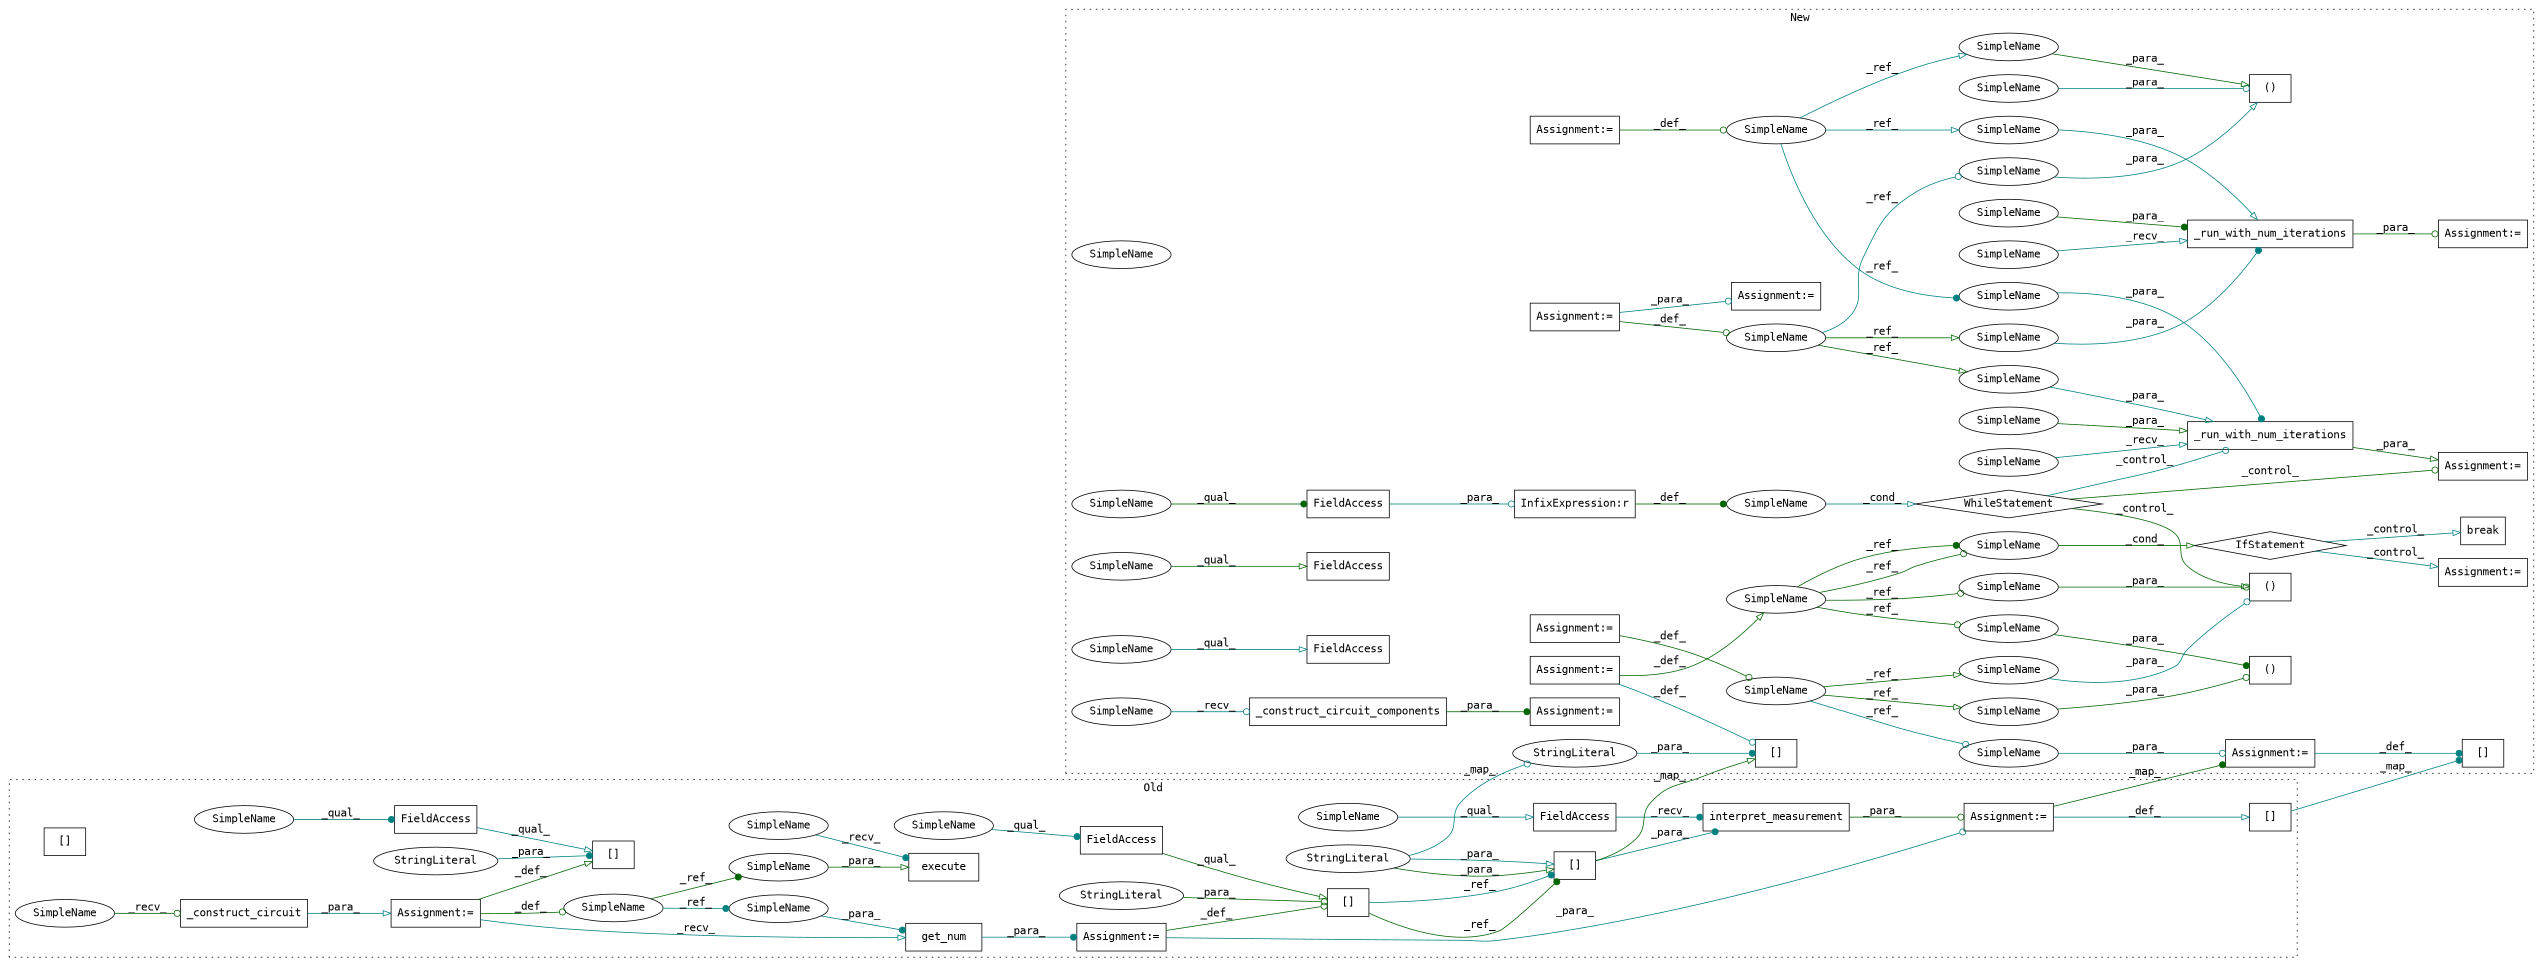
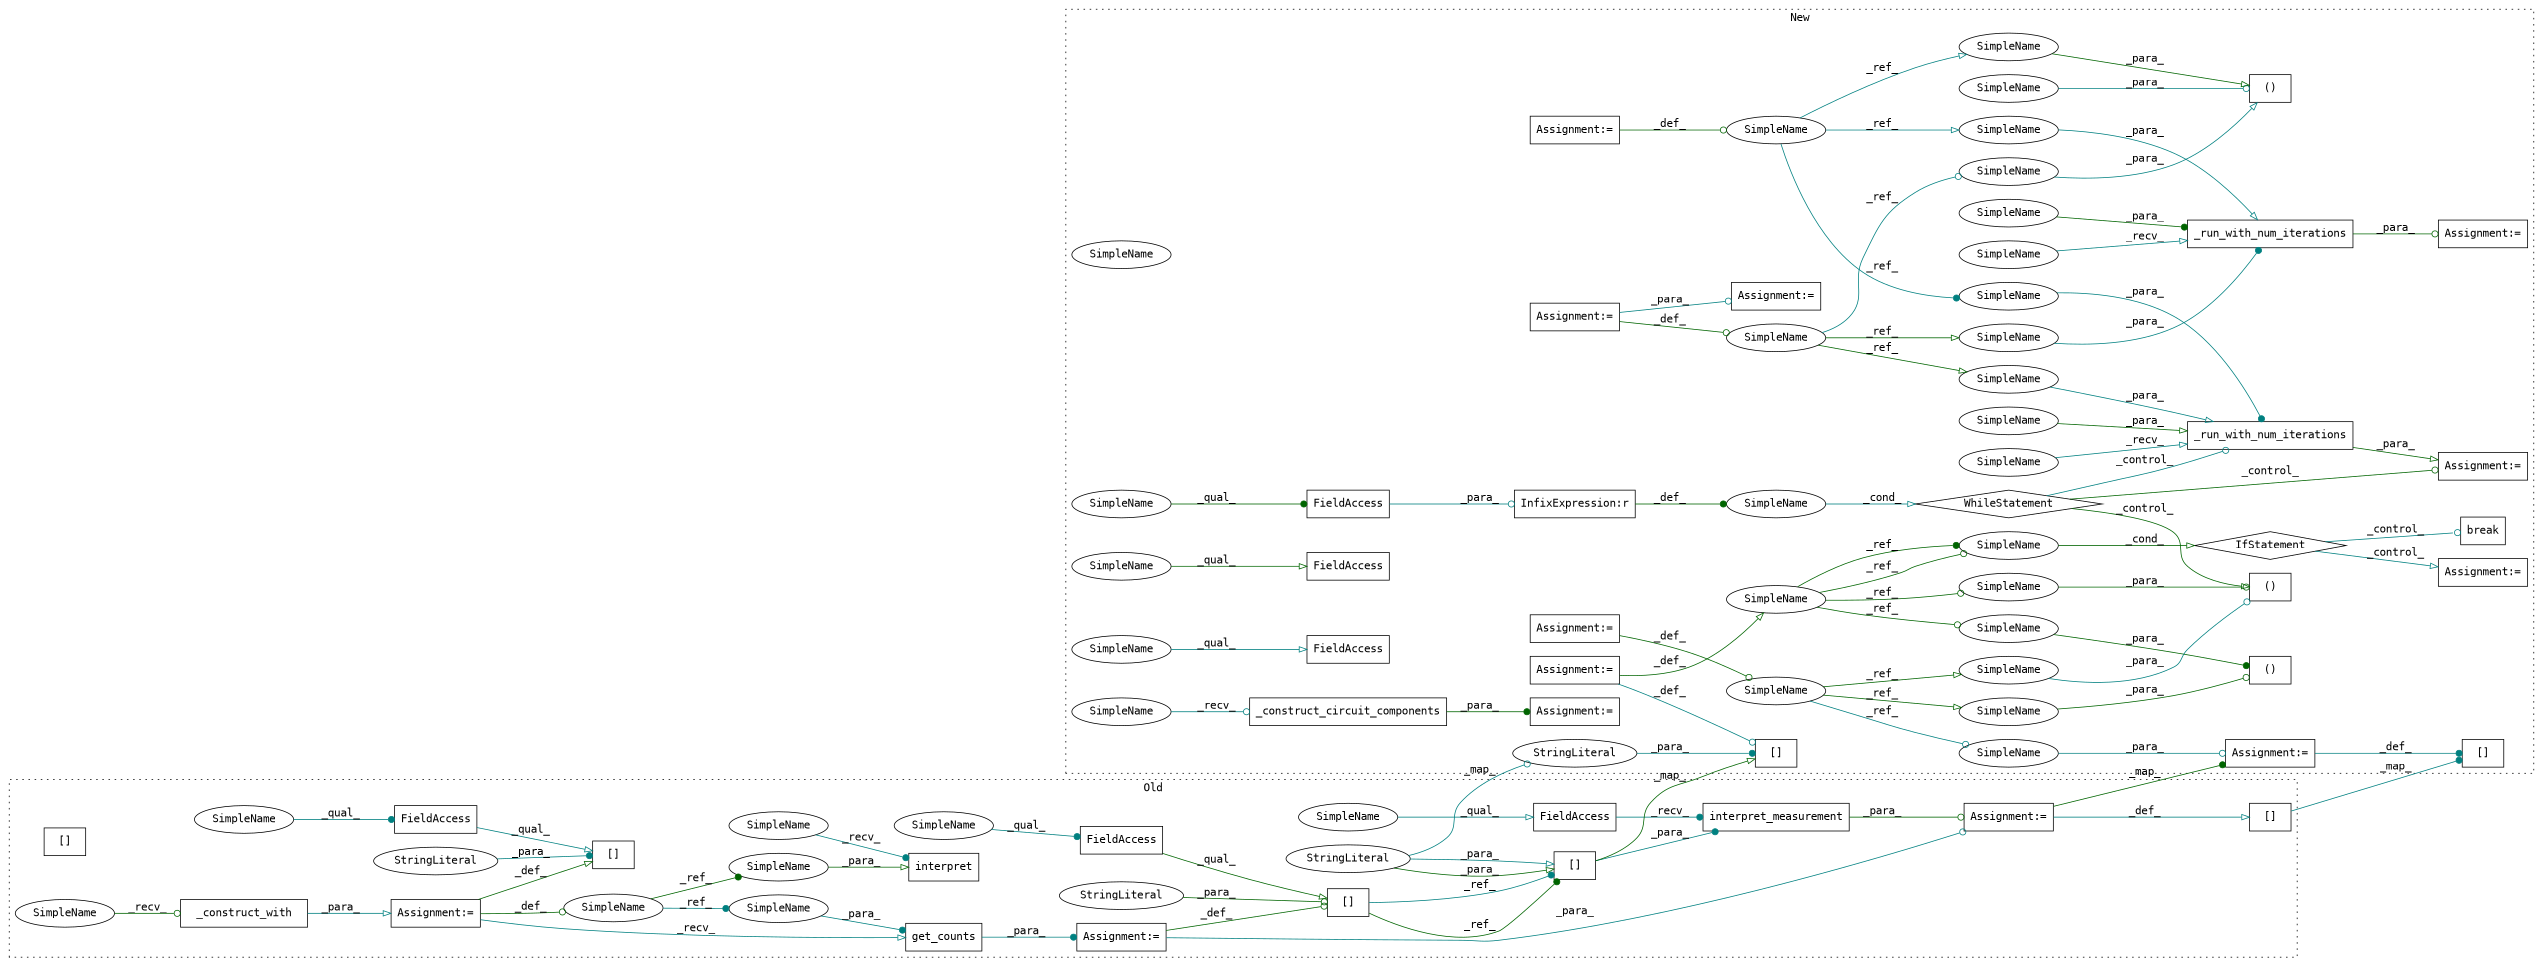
(2389, 537) -> (2389, 537)
(944, 867) -> (944, 867)
(244, 913) -> (244, 913)
(944, 937) -> (944, 937)
